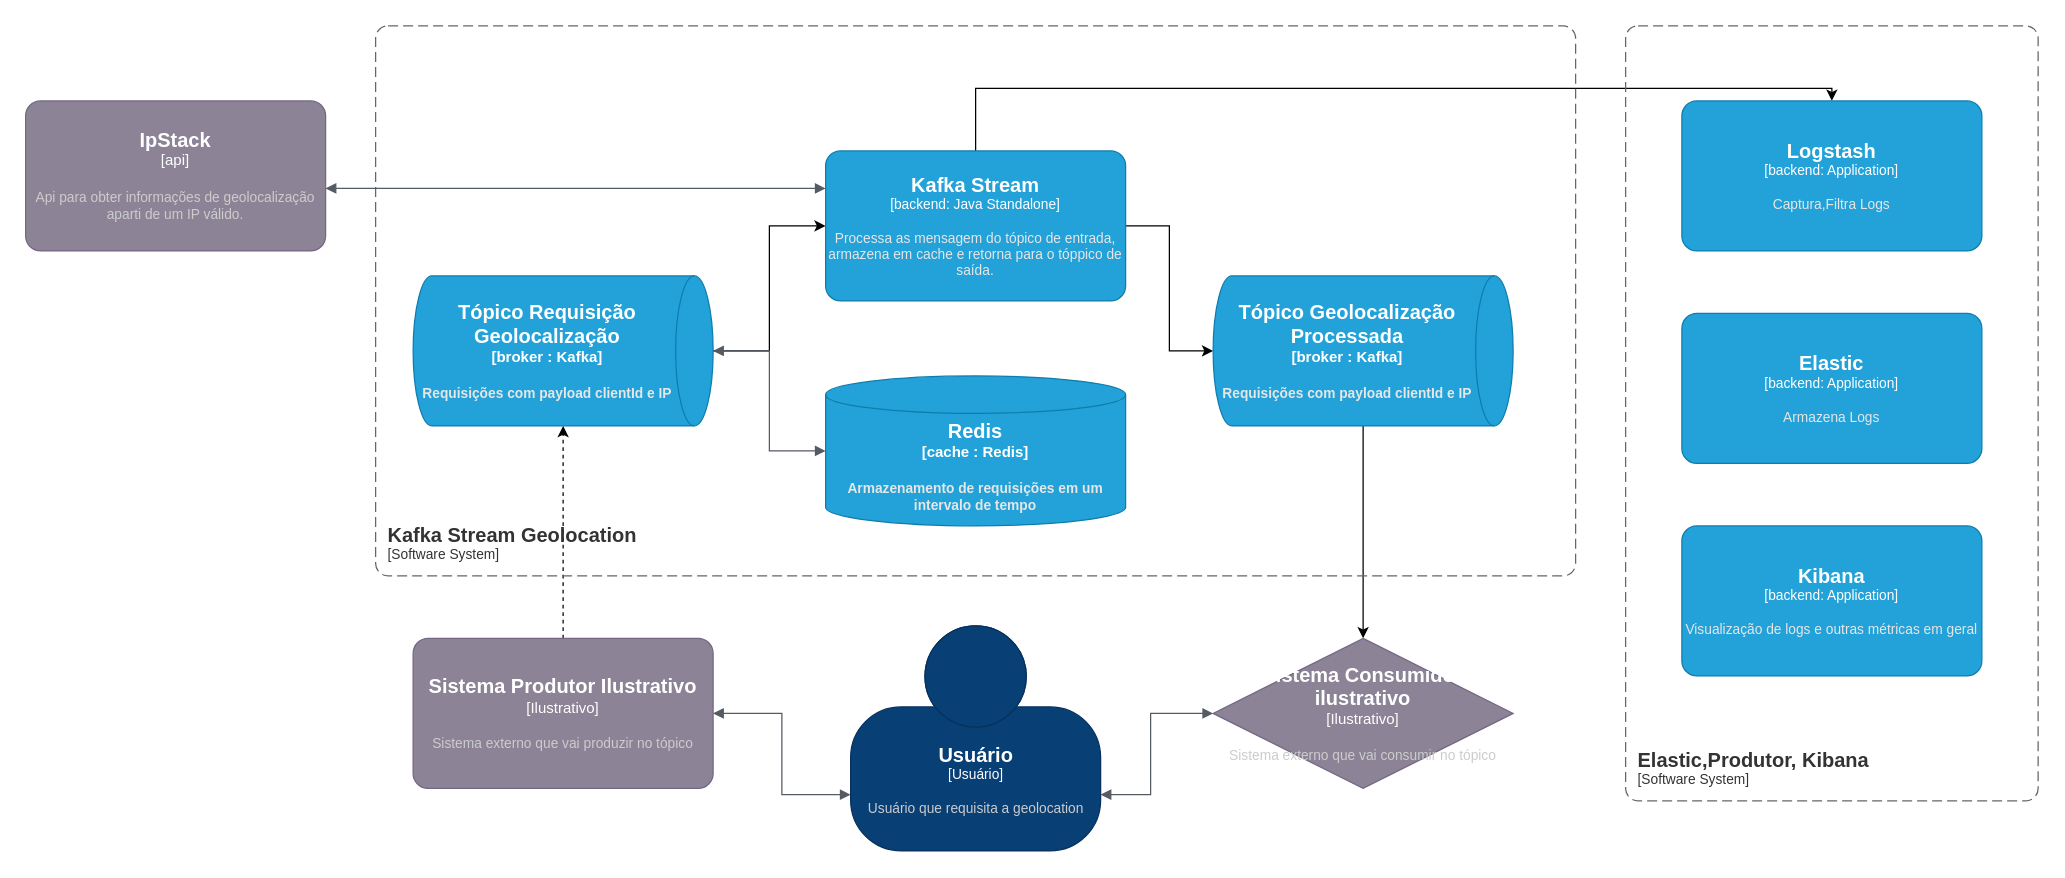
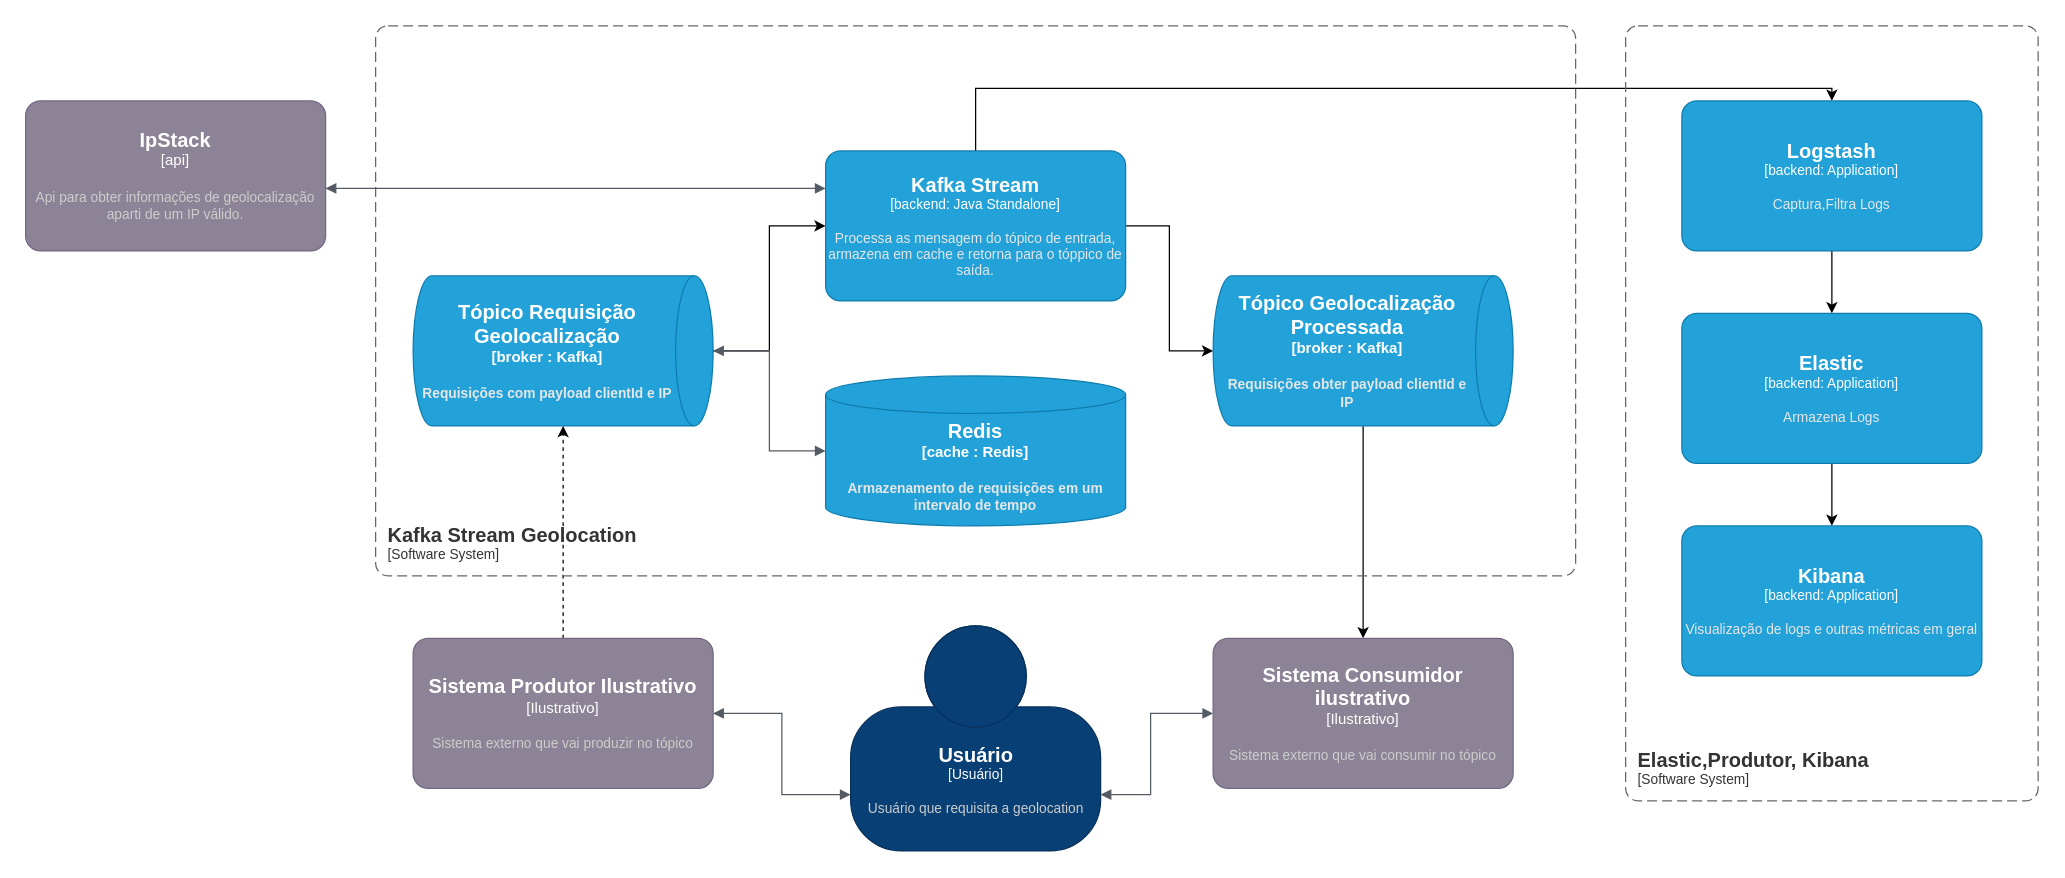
none -> (1832, 278)
(1348, 351) -> (1348, 351)
none -> (1832, 490)
(1363, 713) -> (1363, 713)
